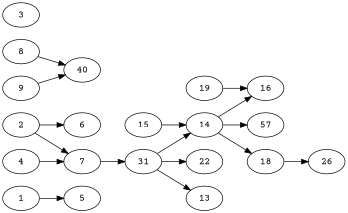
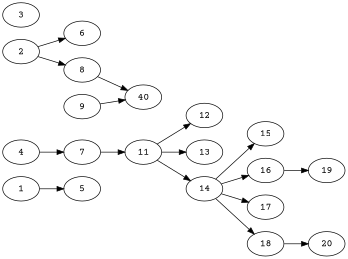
(232, 88) -> (293, 170)
(171, 125) -> (232, 164)
(266, 125) -> (266, 207)
(49, 142) -> (48, 60)
(143, 162) -> (143, 152)
(204, 162) -> (204, 115)
(327, 162) -> (327, 244)
